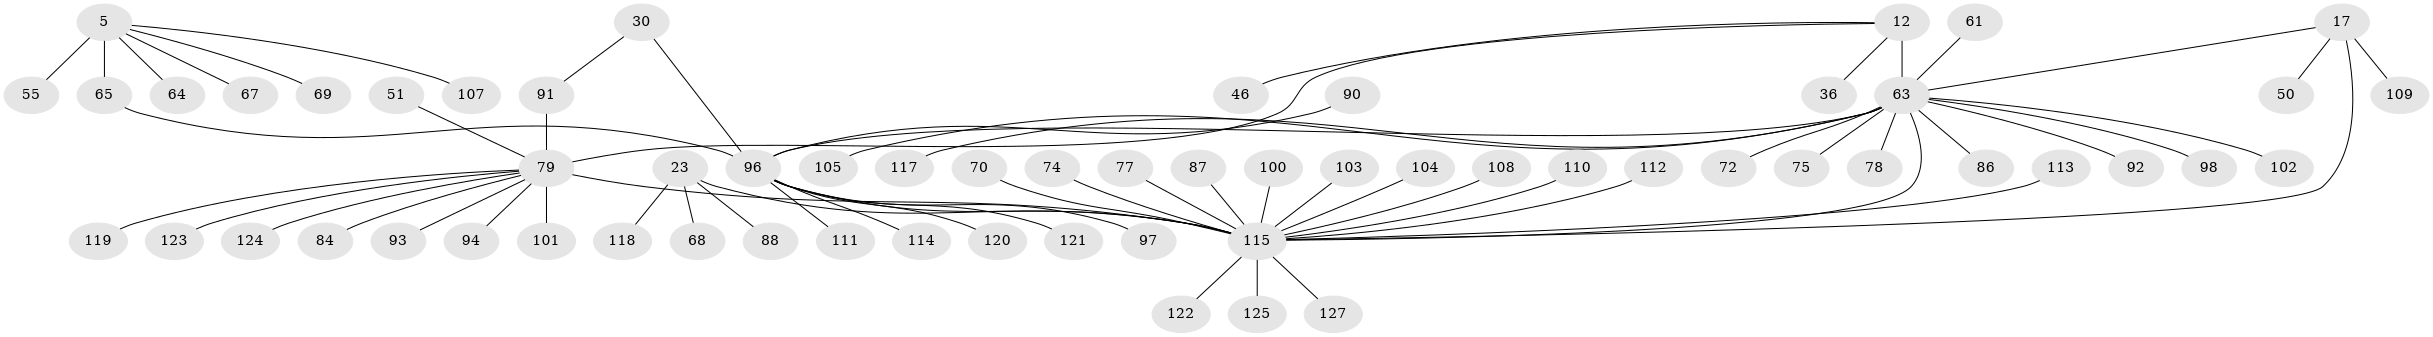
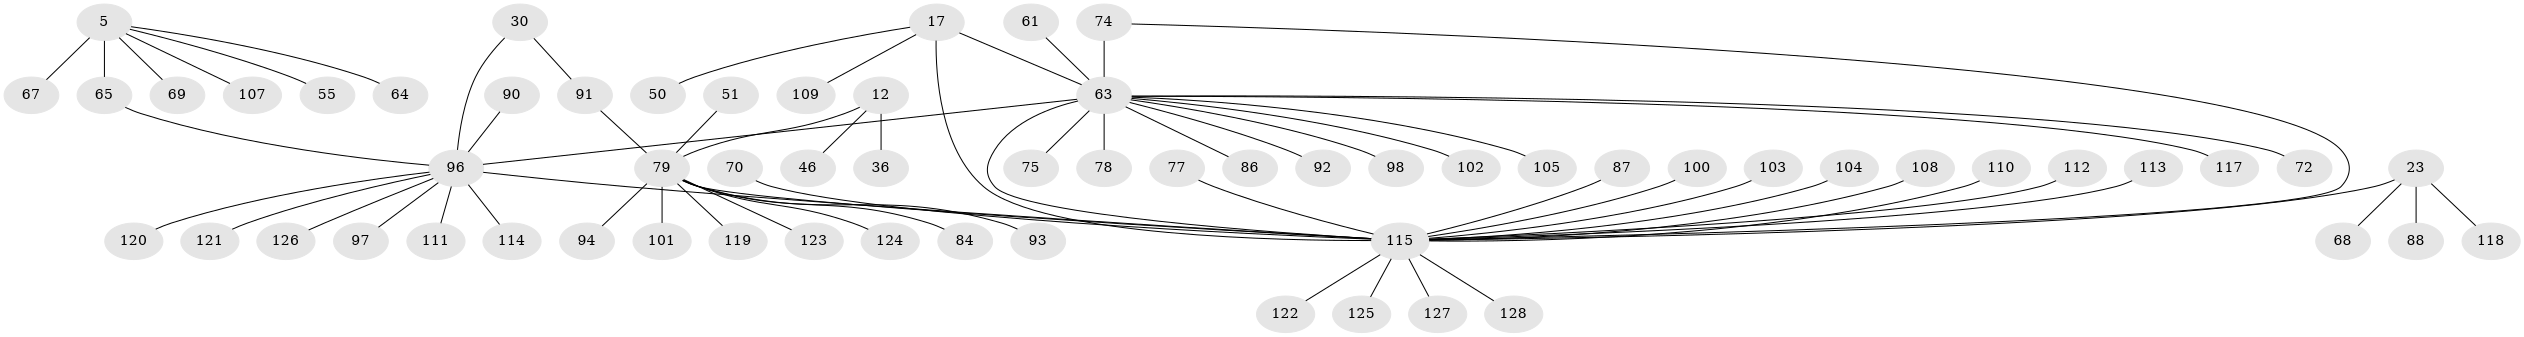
(1902, 59) -> (1104, 59)
none -> (286, 241)
none -> (1514, 314)
